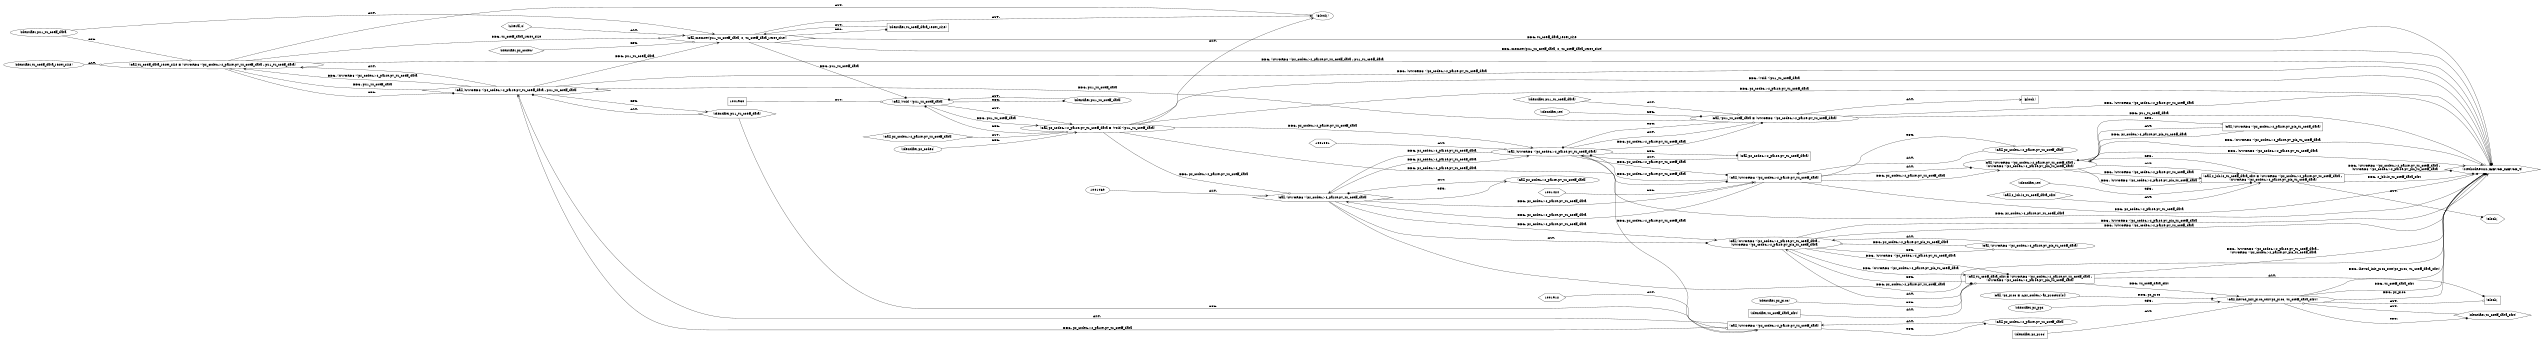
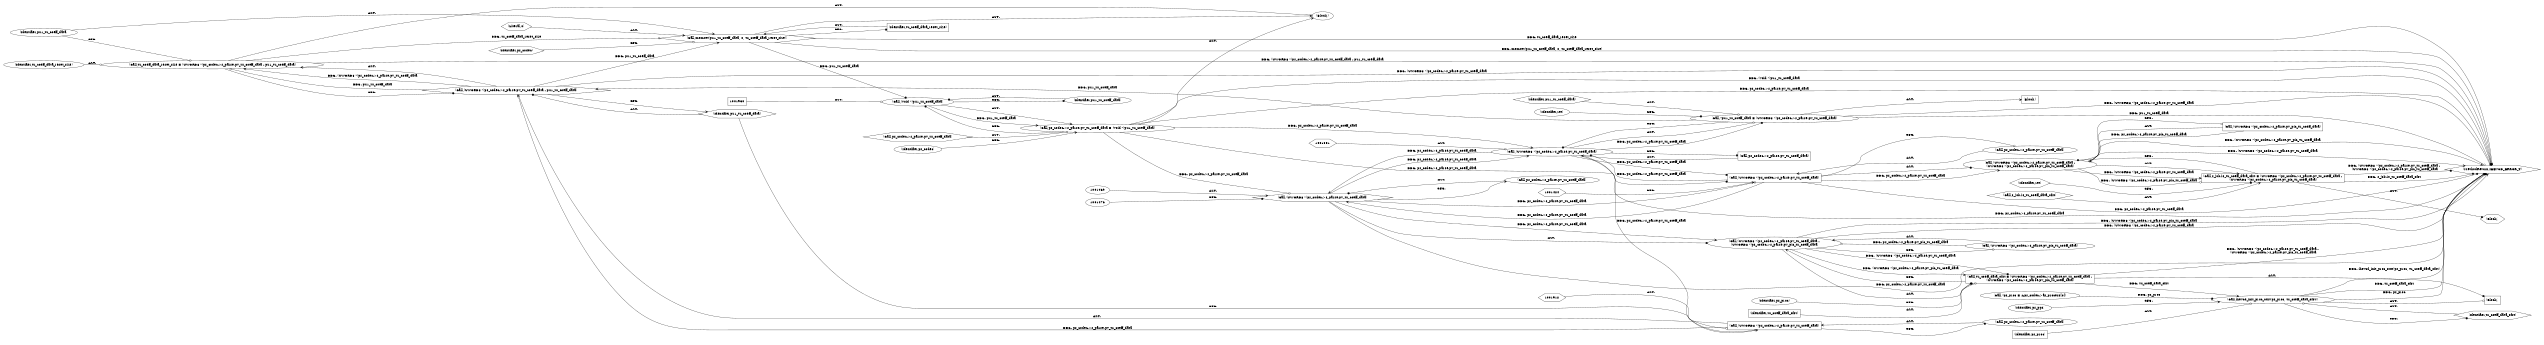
(2493, 169) -> (2493, 169)
none -> (1098, 202)
